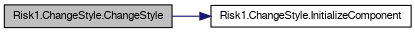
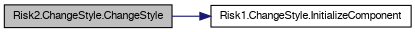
(88, 16) -> (88, 16)
